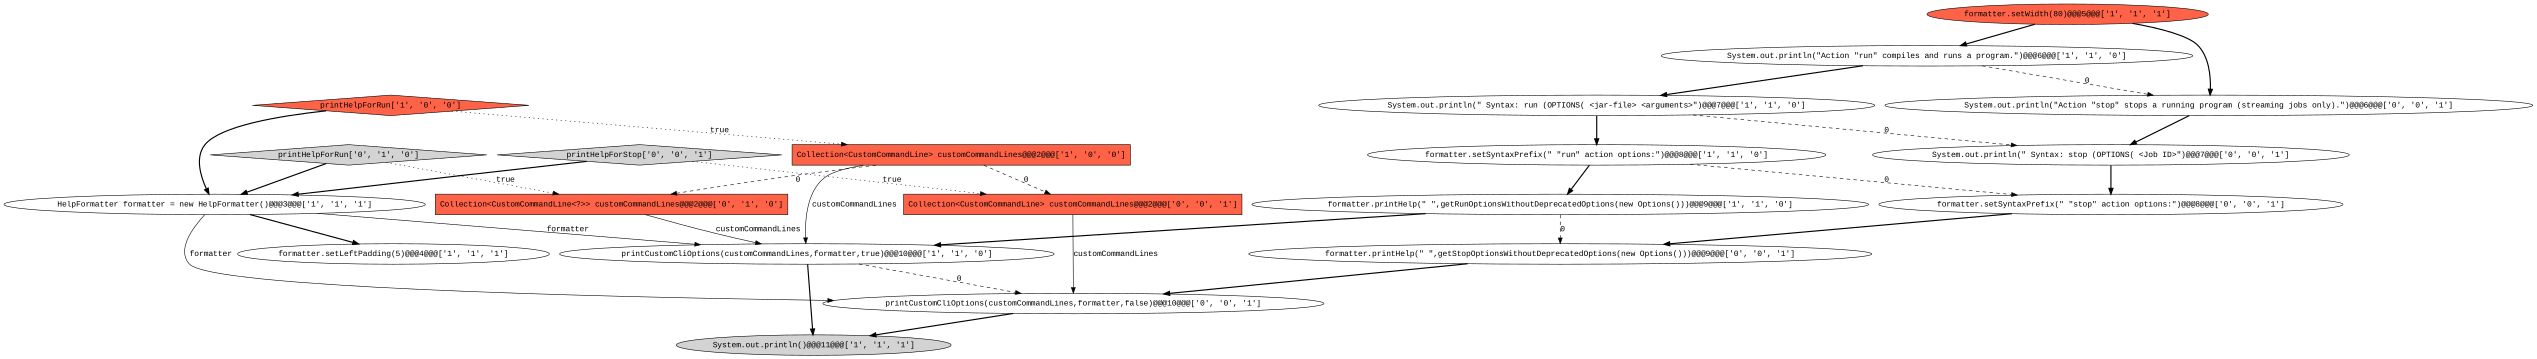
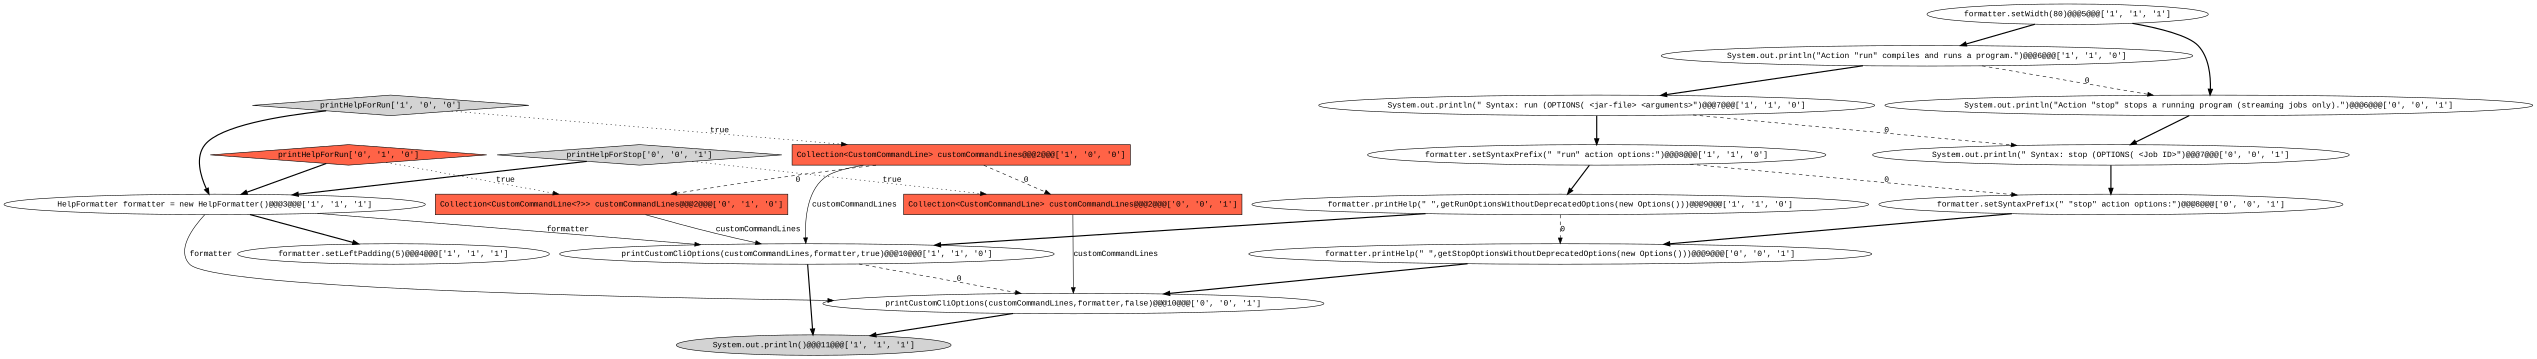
(2068, 14) -> (2068, 14)
(391, 105) -> (391, 105)
(348, 155) -> (348, 155)
